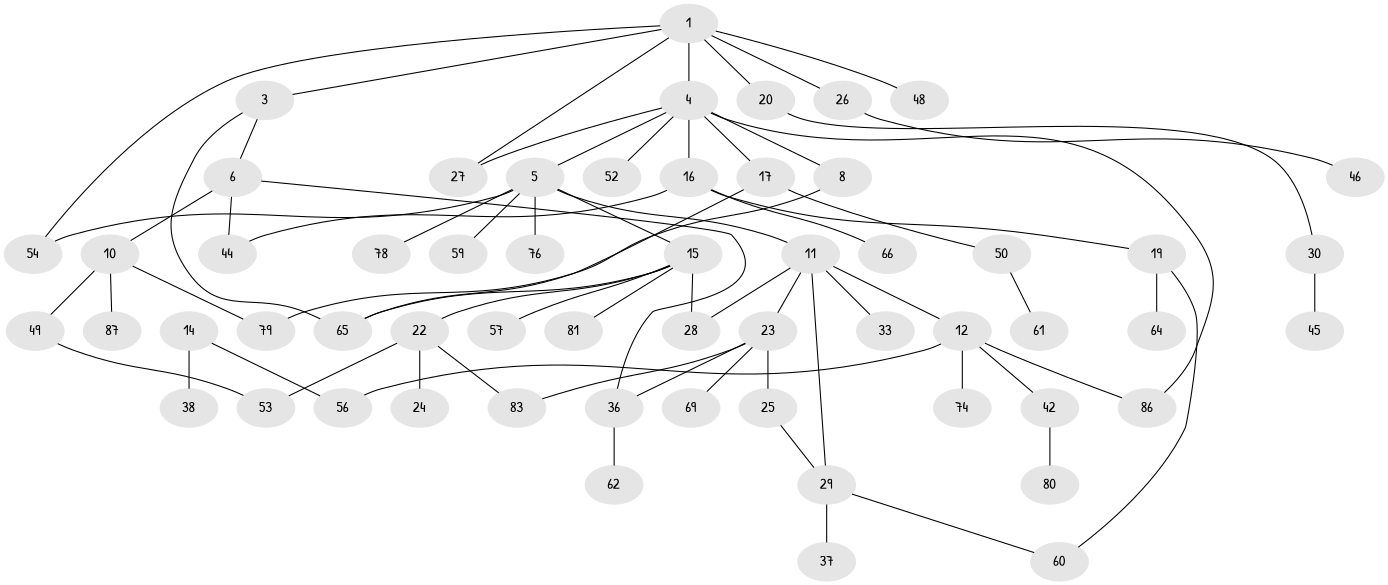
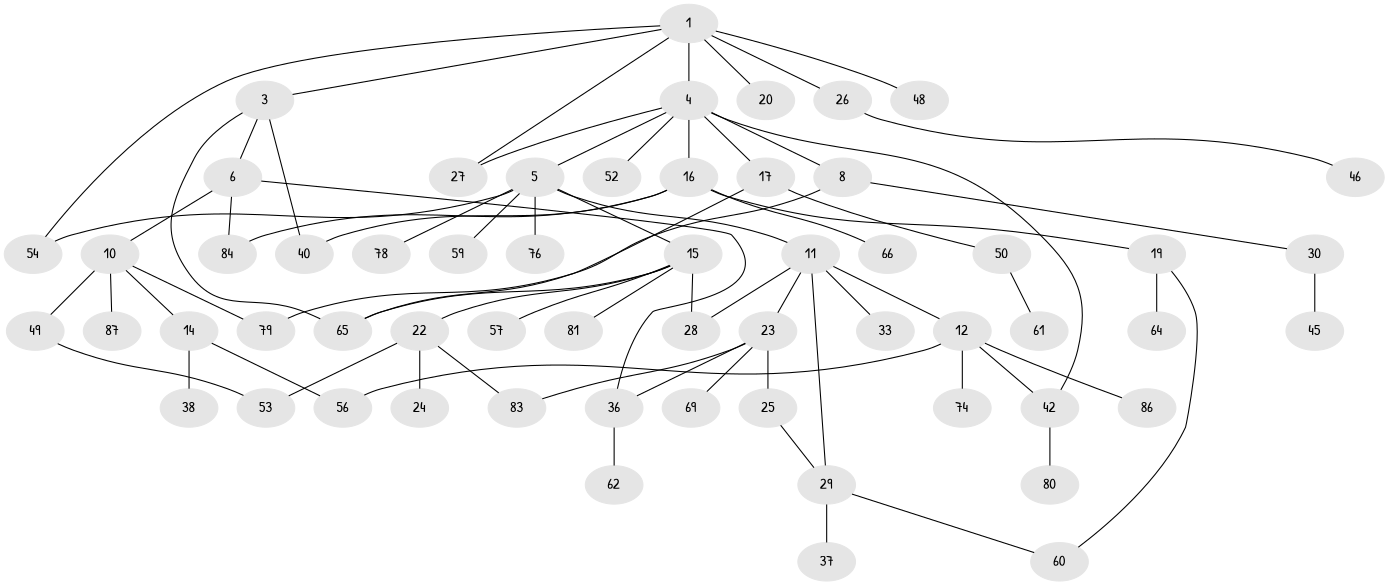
(1075, 127) -> (1079, 216)
(1089, 150) -> (966, 180)
(227, 254) -> (227, 254)
none -> (304, 254)
none -> (150, 293)
